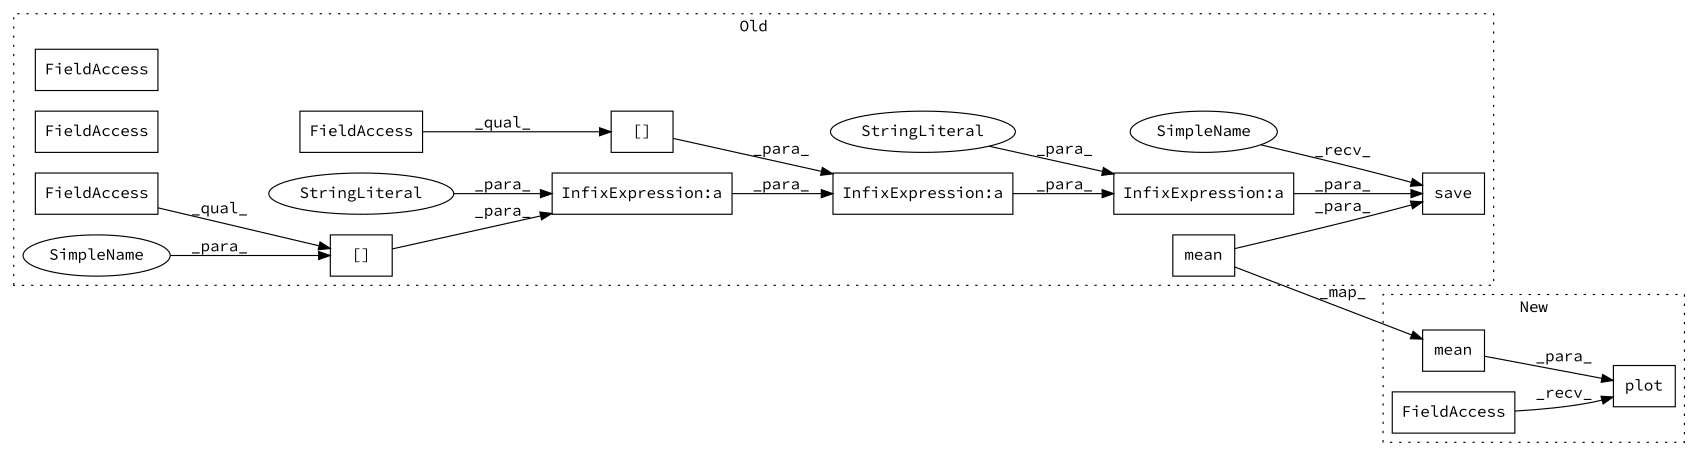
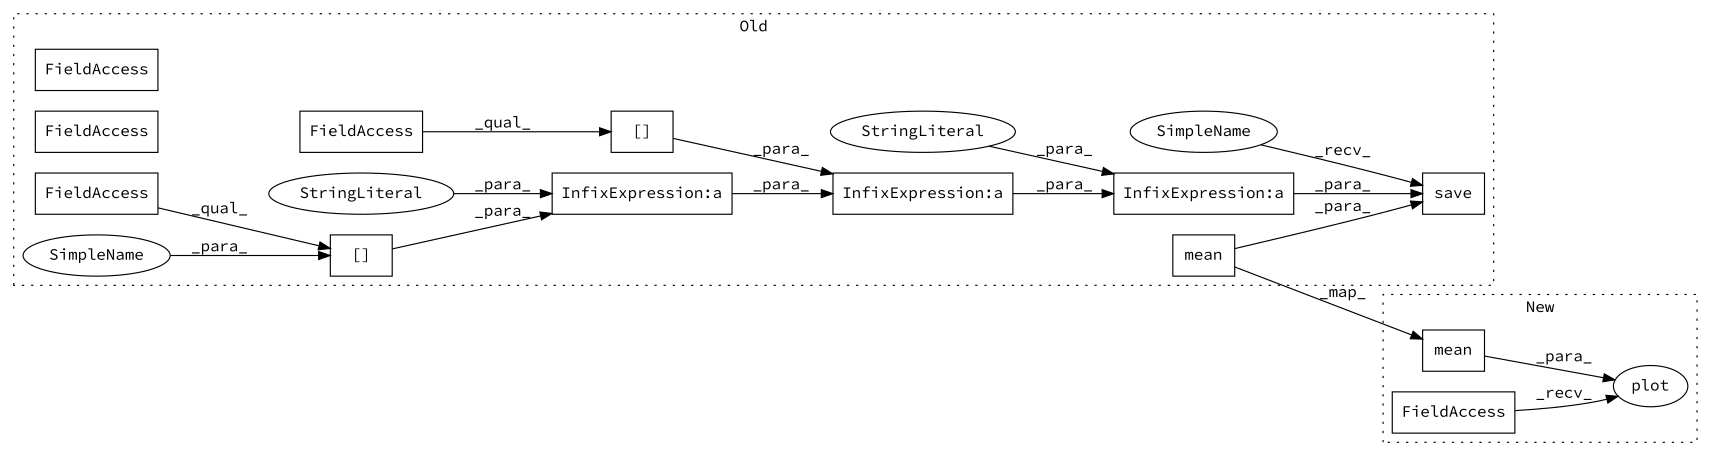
(1644, 386) -> (1651, 386)
